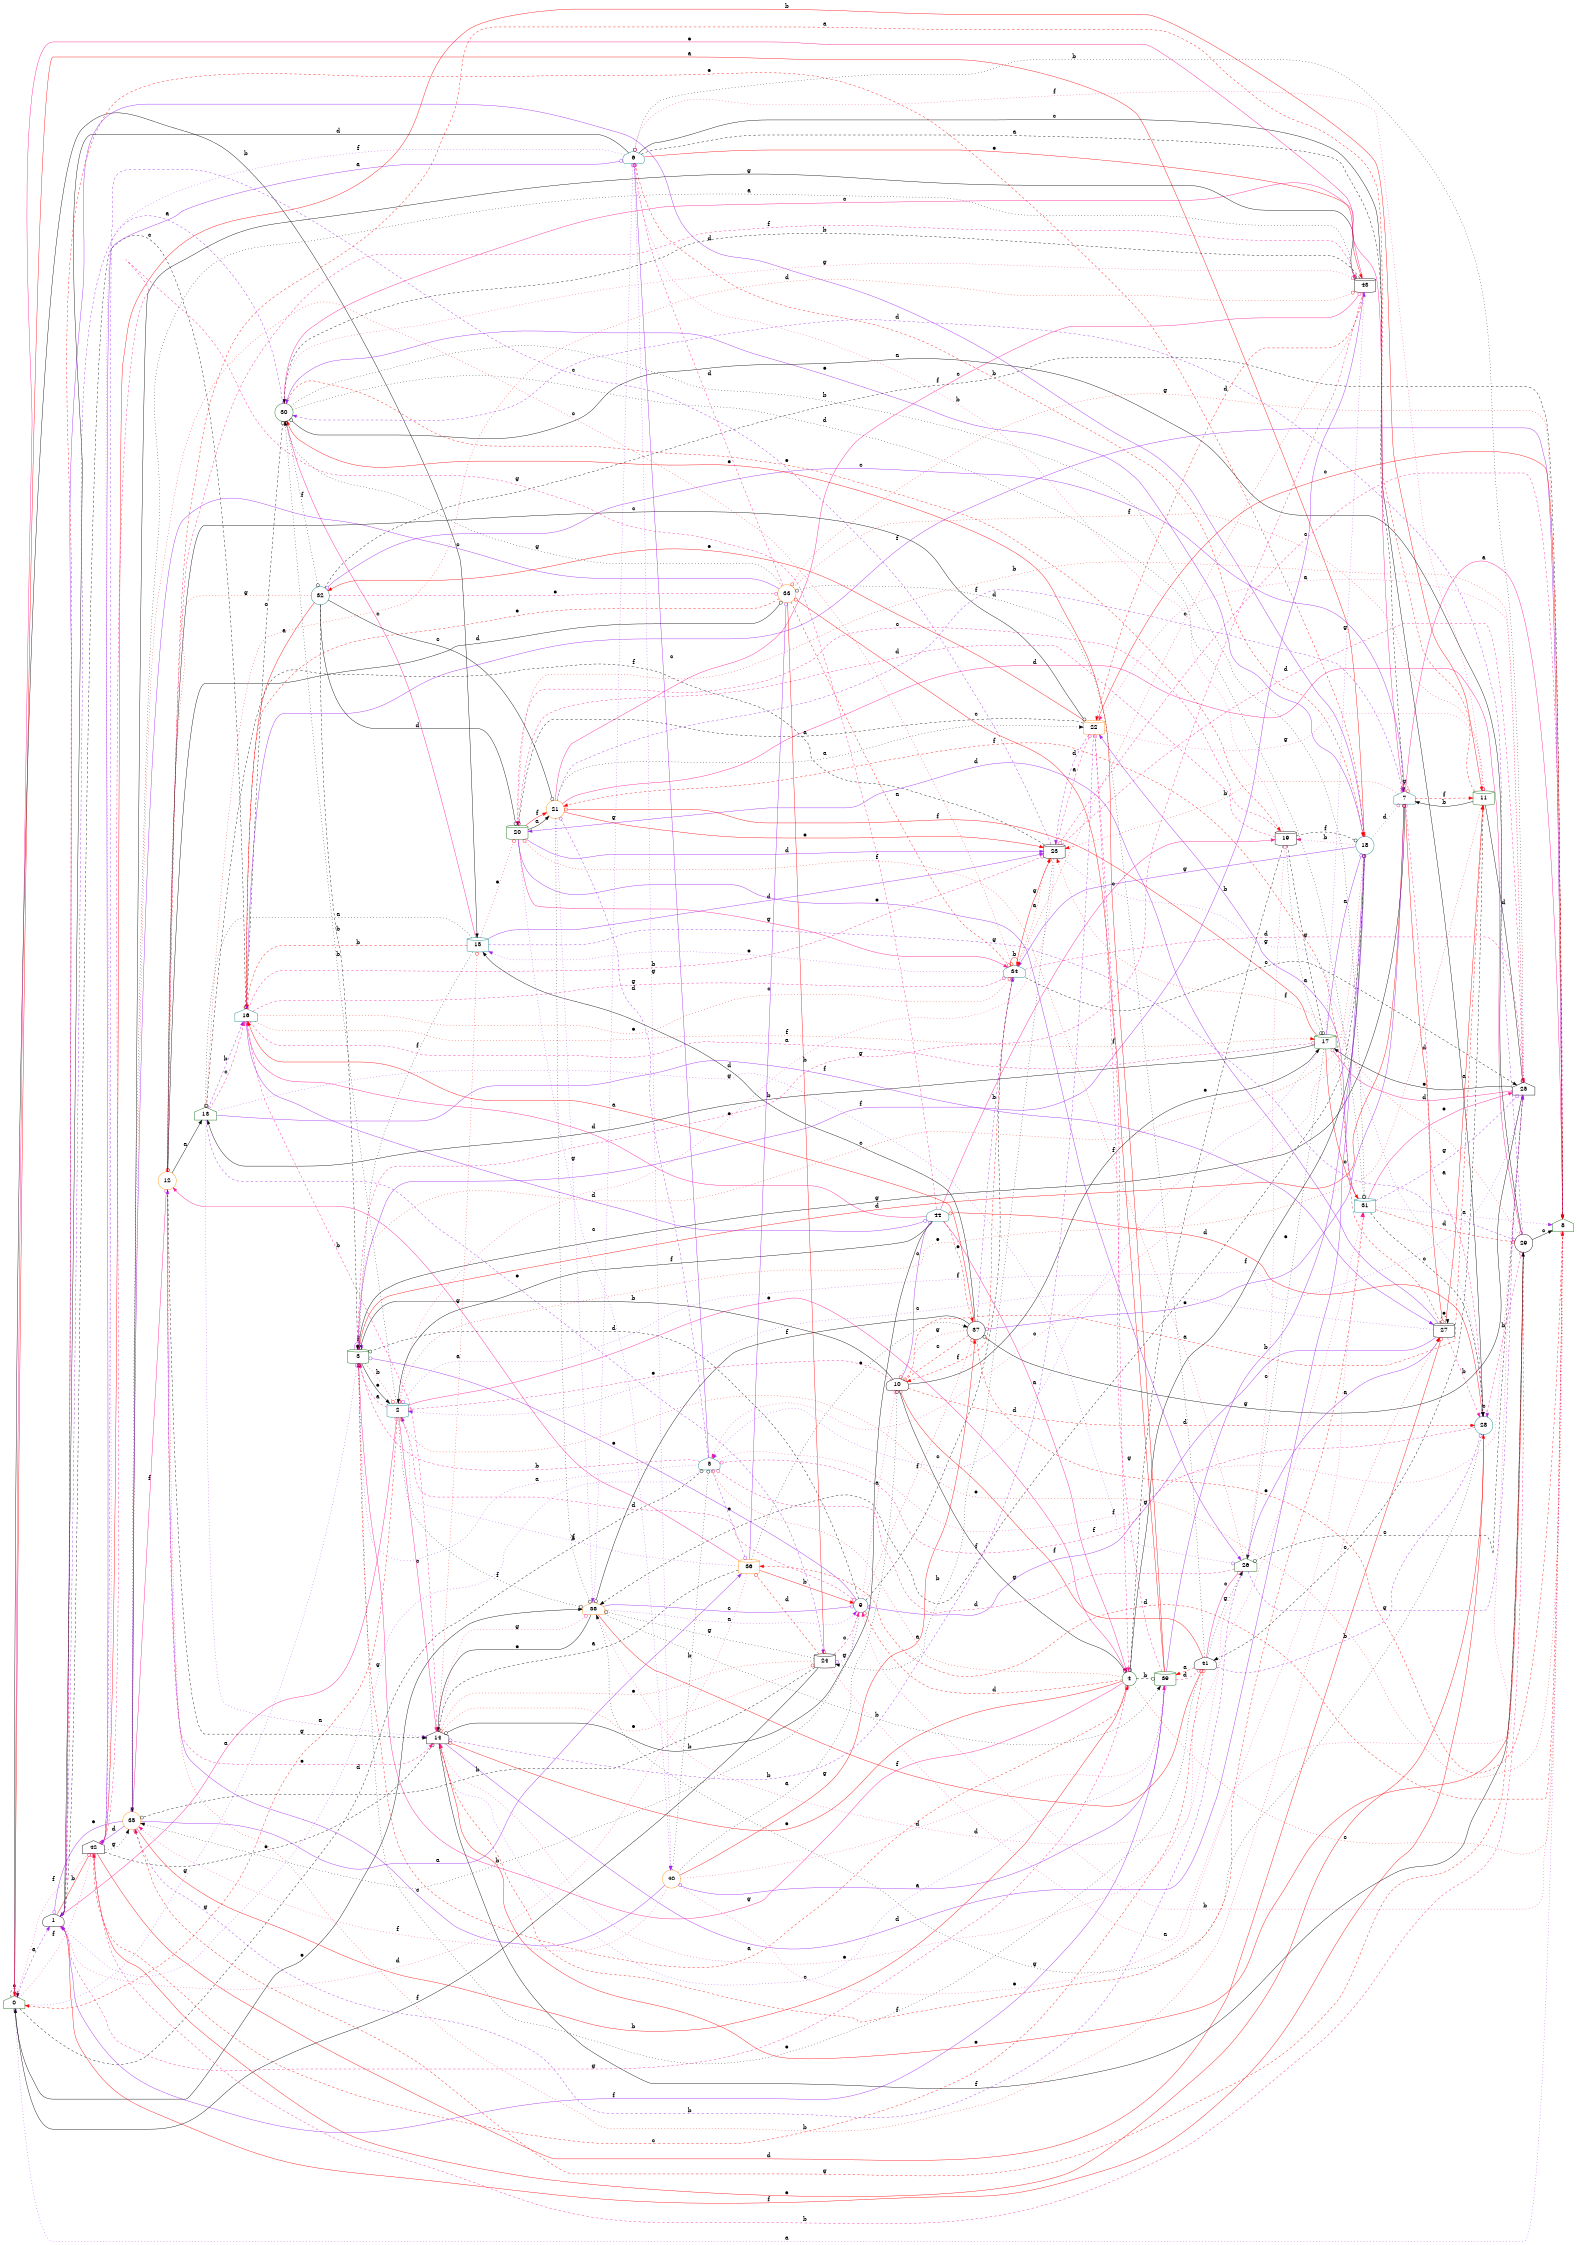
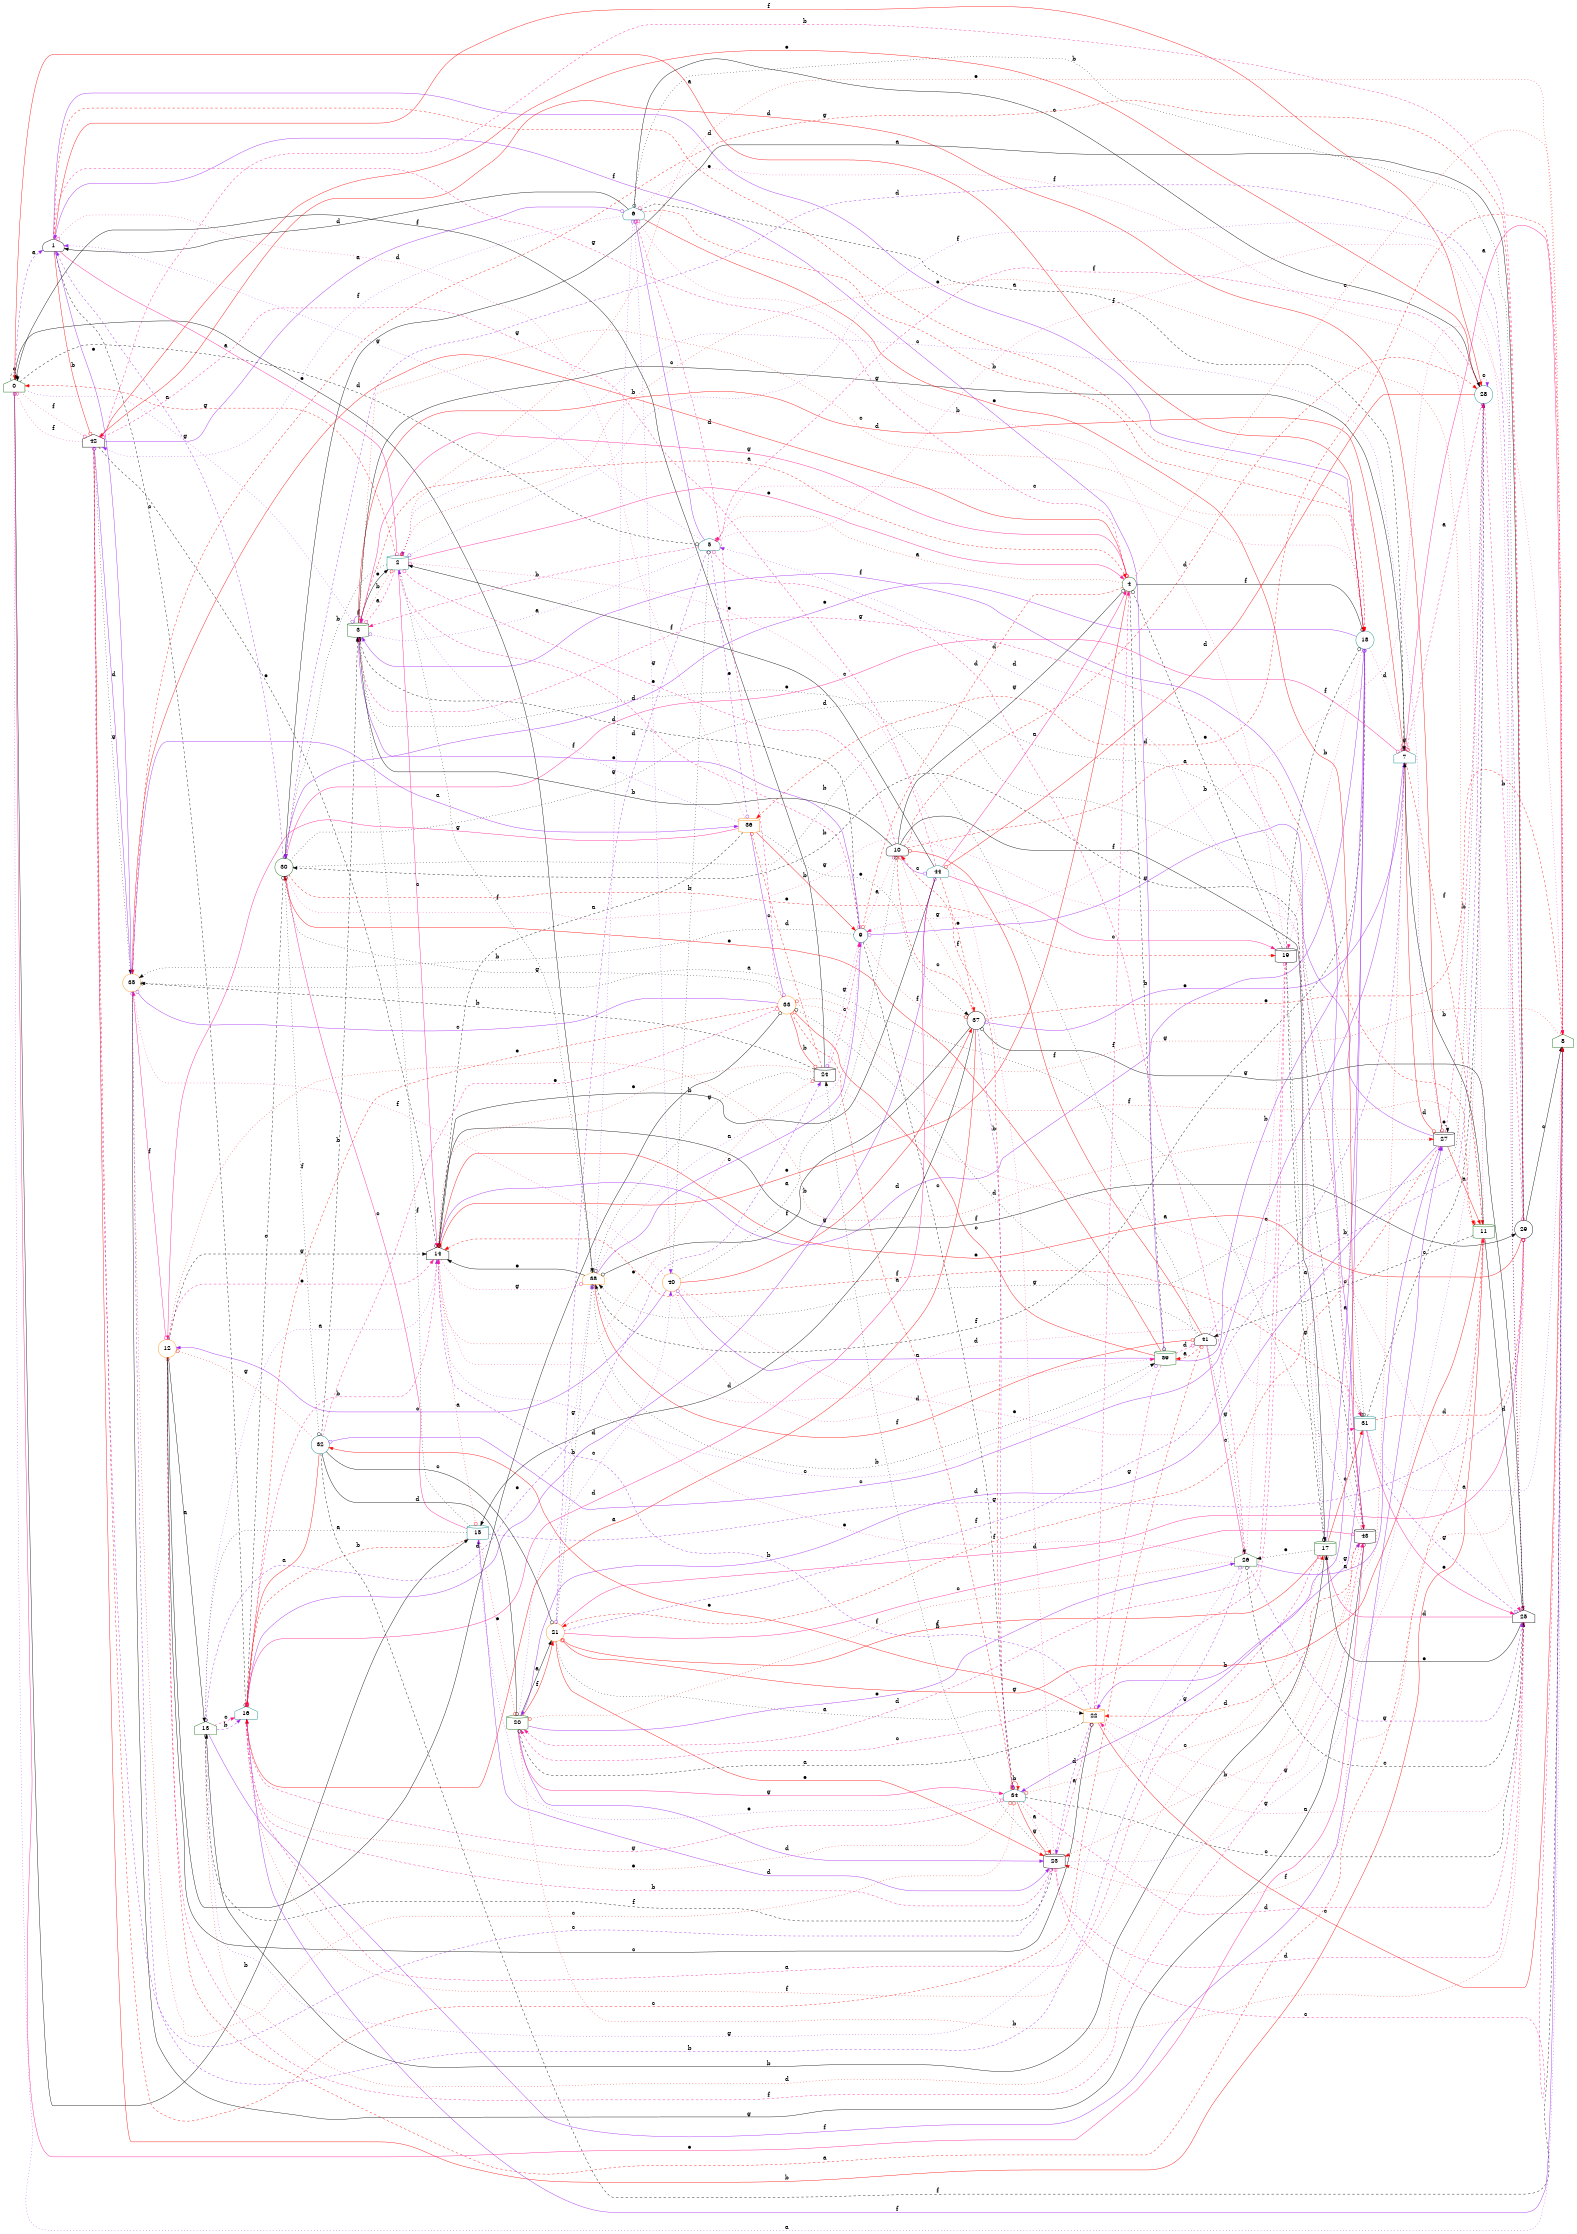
none -> (1158, 1666)
